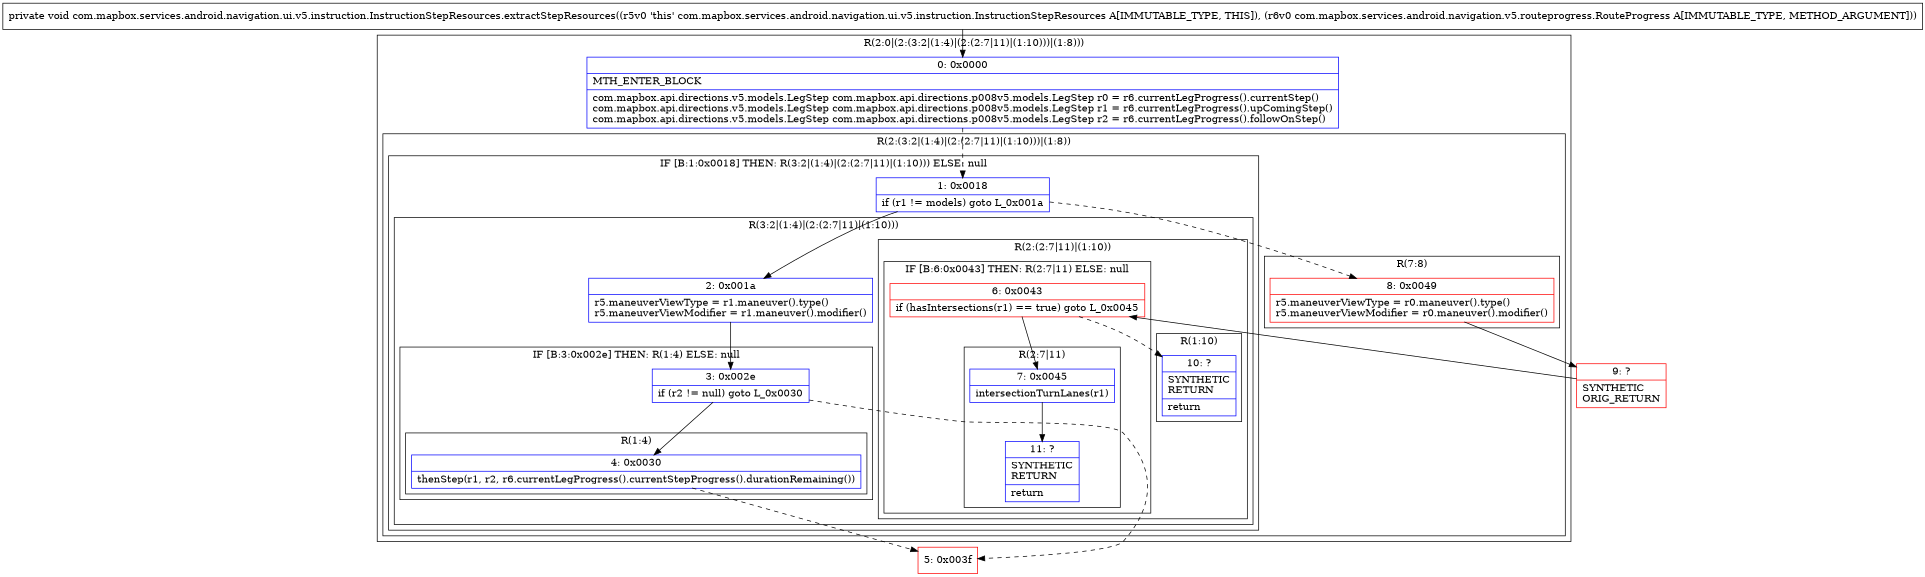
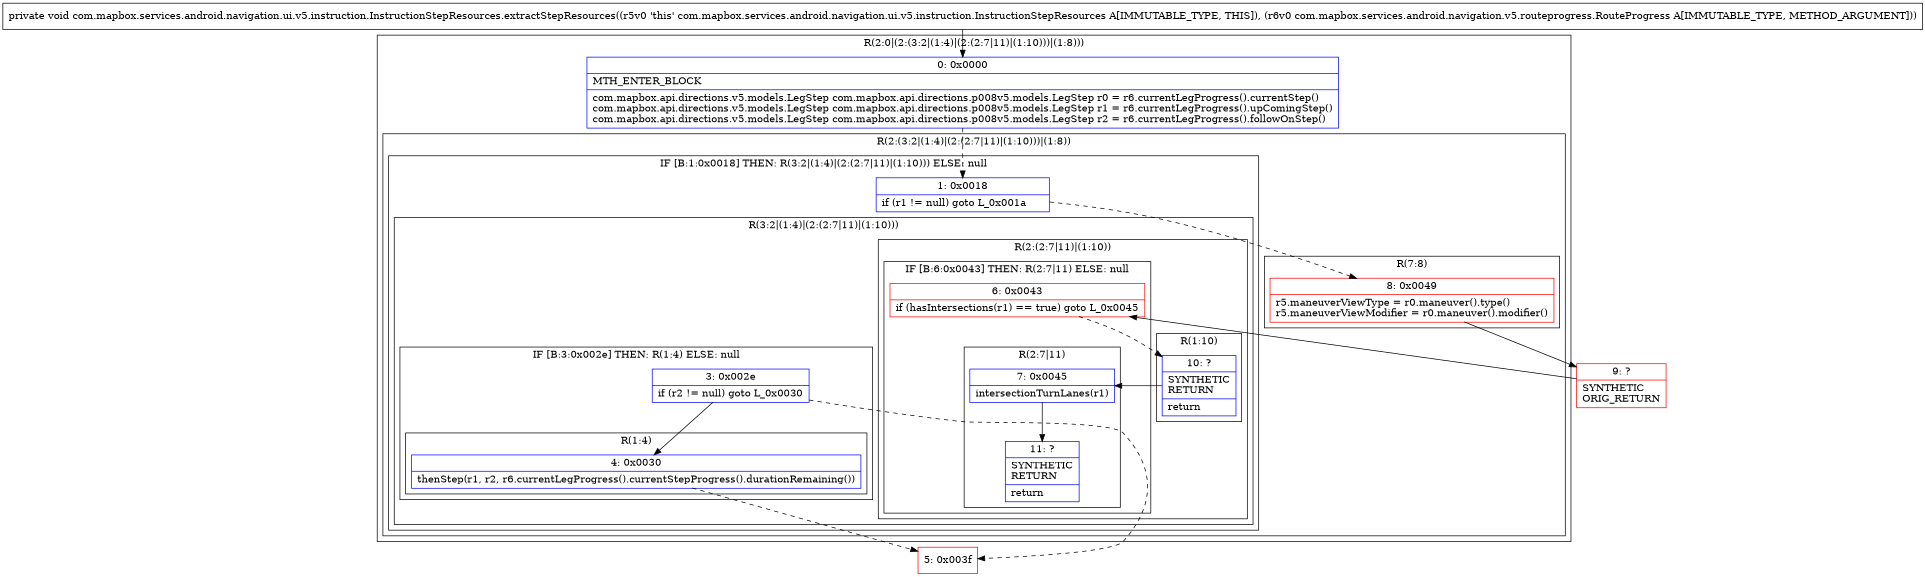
(963, 203) -> (954, 203)
(731, 300) -> none
(1029, 339) -> (1142, 386)
